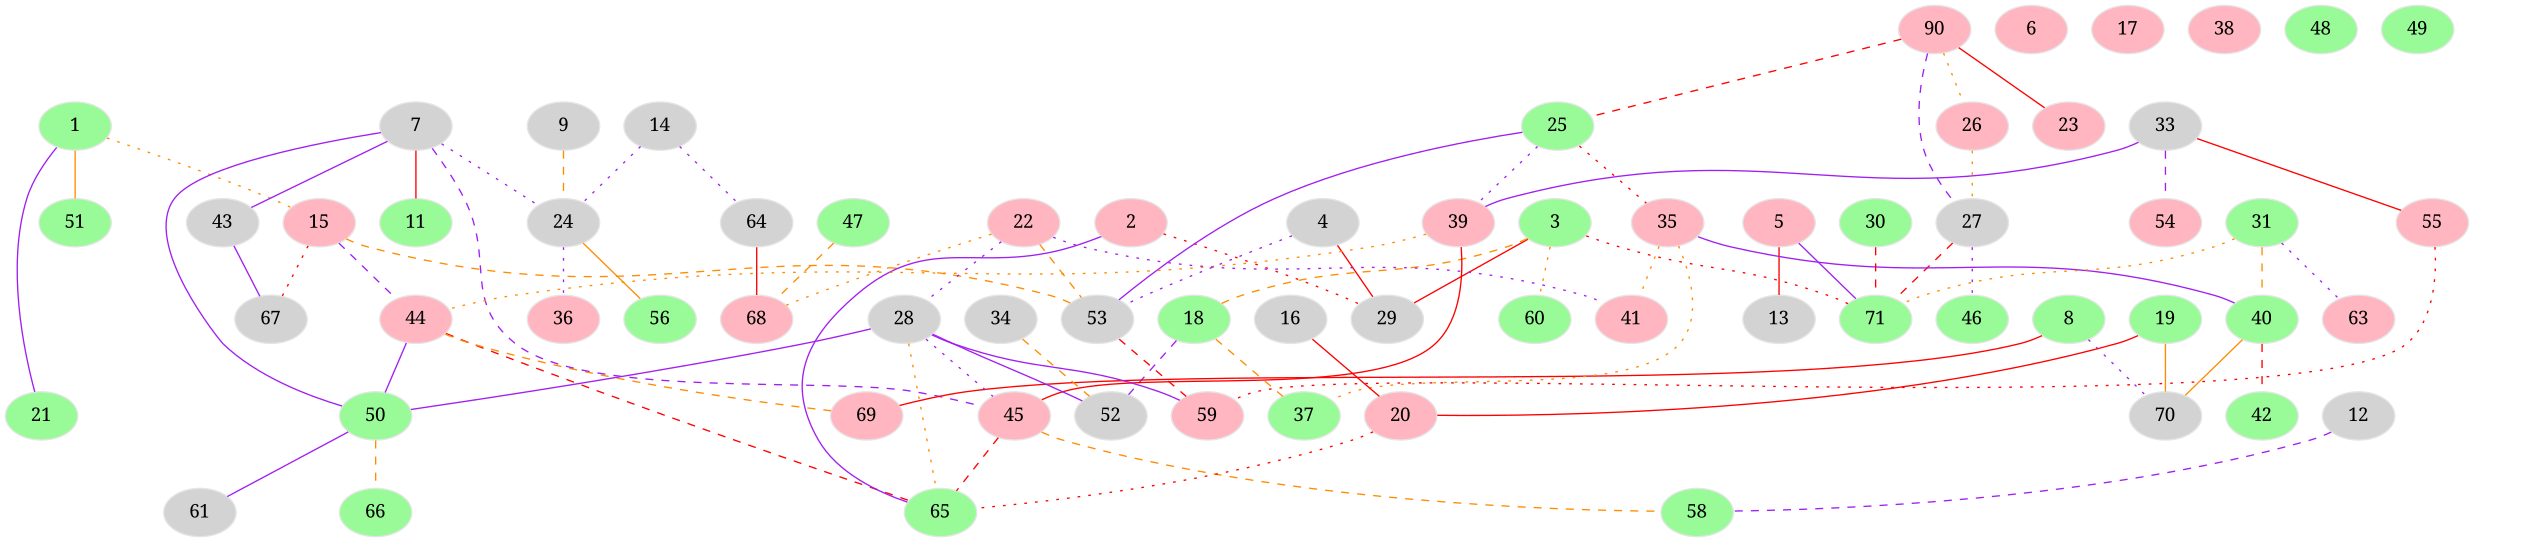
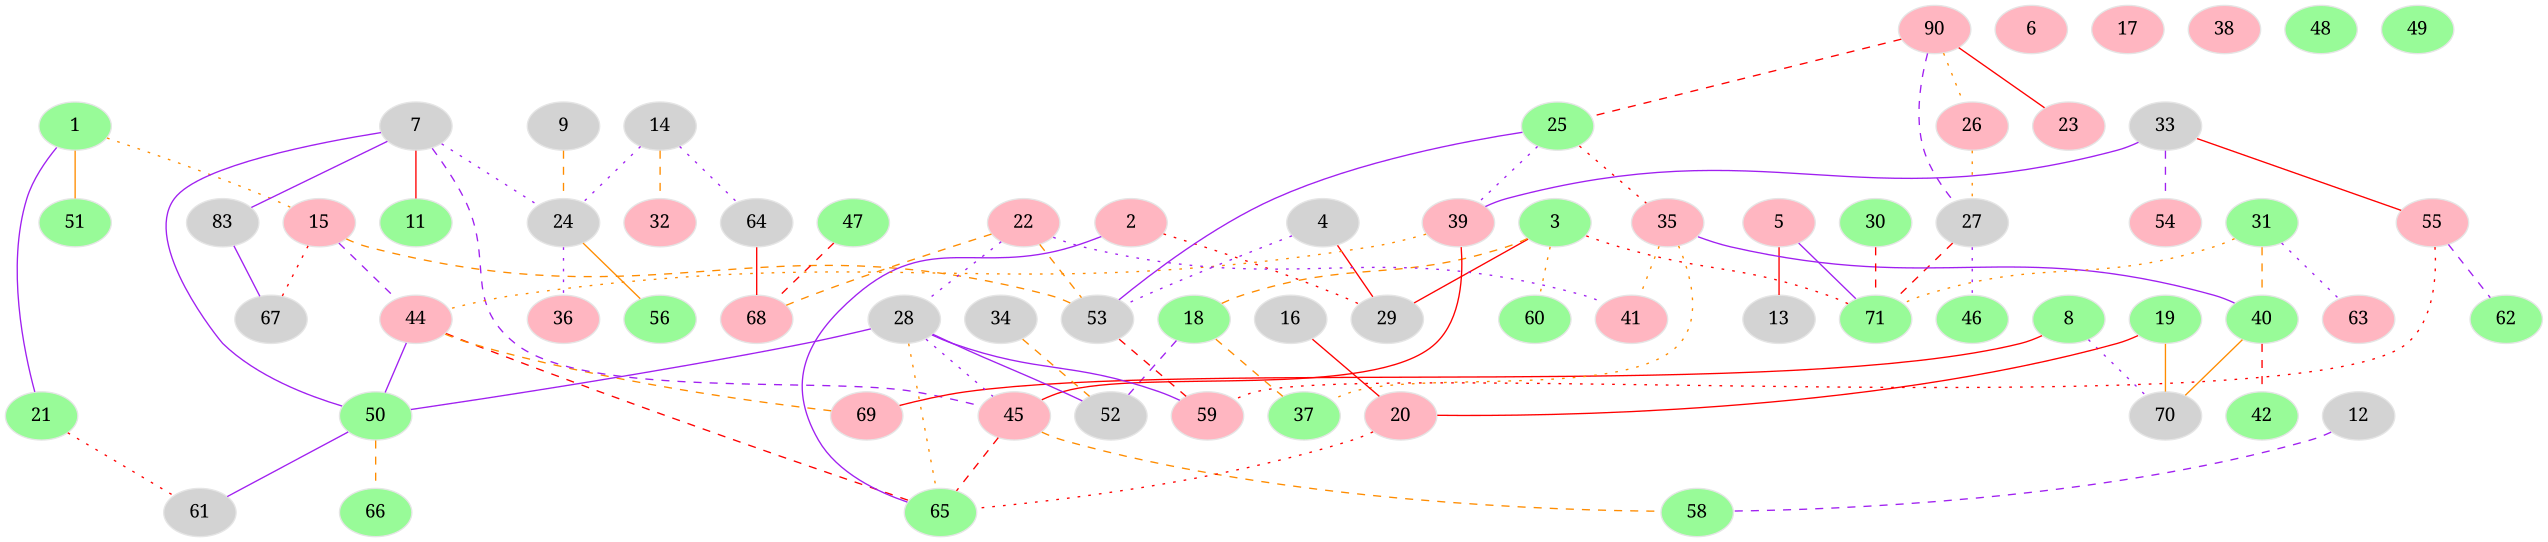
(223, 223) -> (223, 223)
none -> (660, 223)
(852, 280) -> (852, 280)
(794, 282) -> (794, 282)
none -> (2506, 319)
none -> (121, 464)
